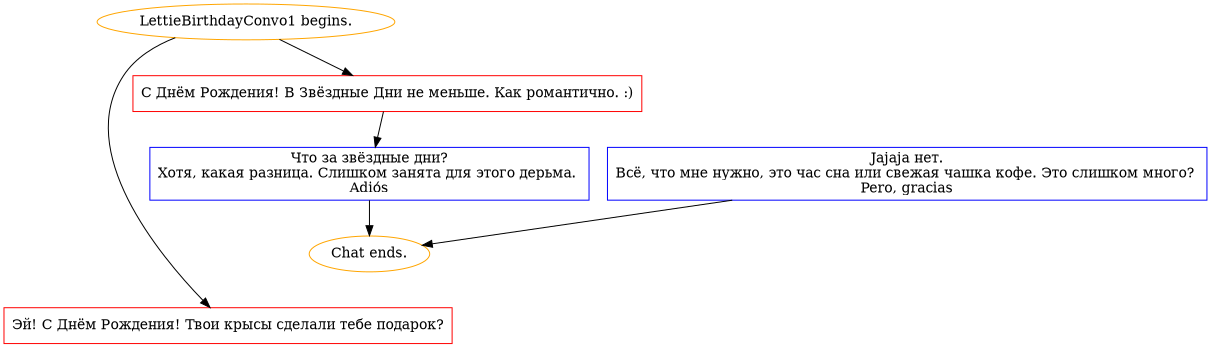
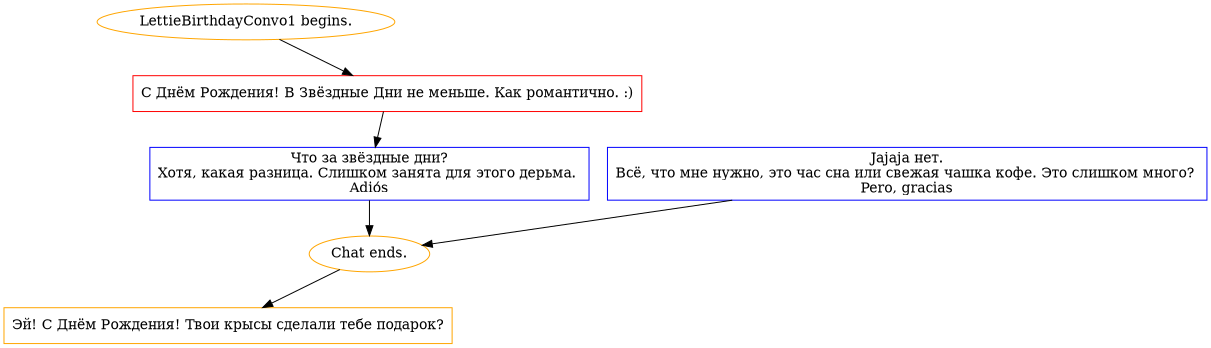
(115, 168) -> (306, 286)
(228, 326) -> (228, 326)
